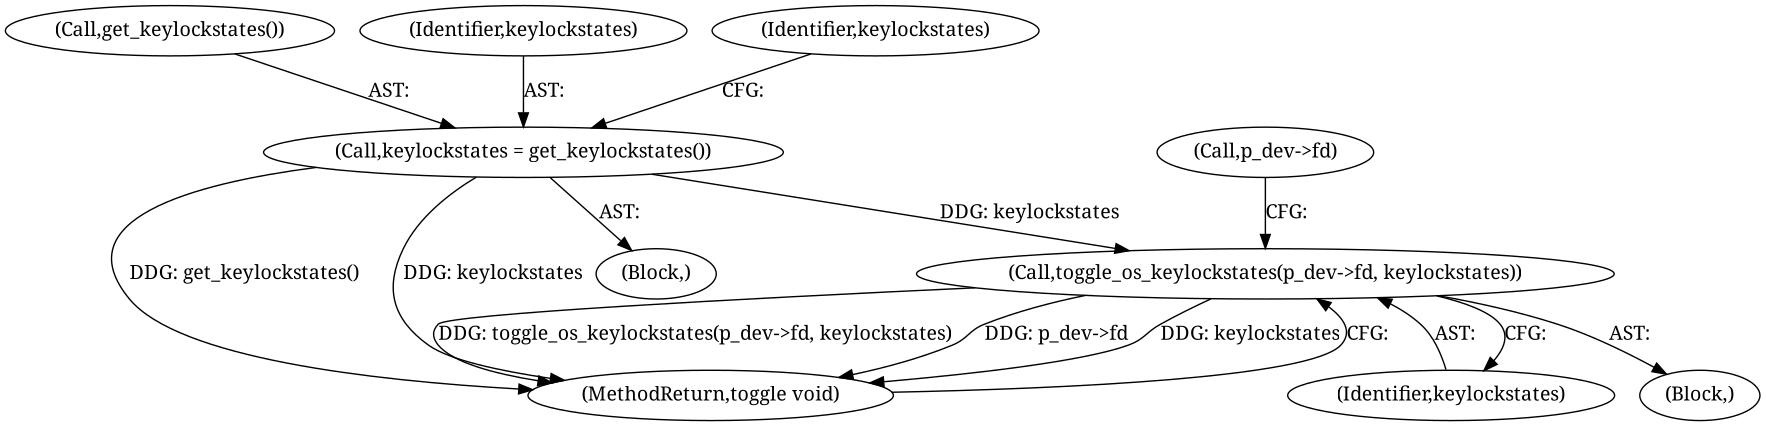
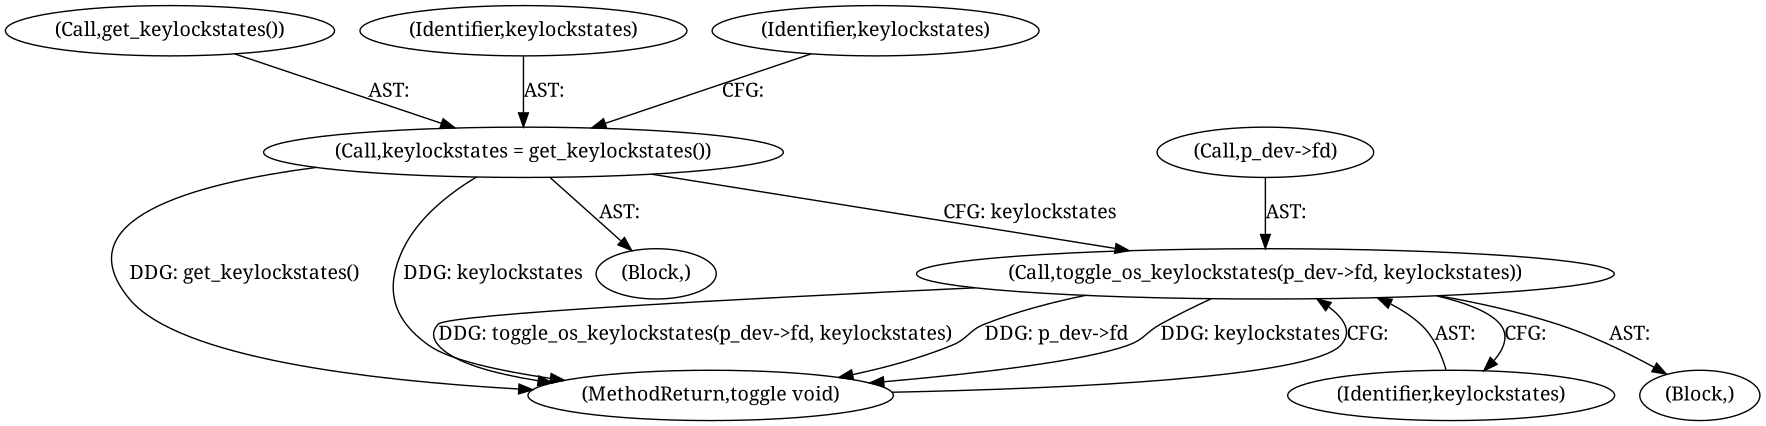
(1030, 213) -> (1030, 213)
(1289, 213) -> (1289, 213)
